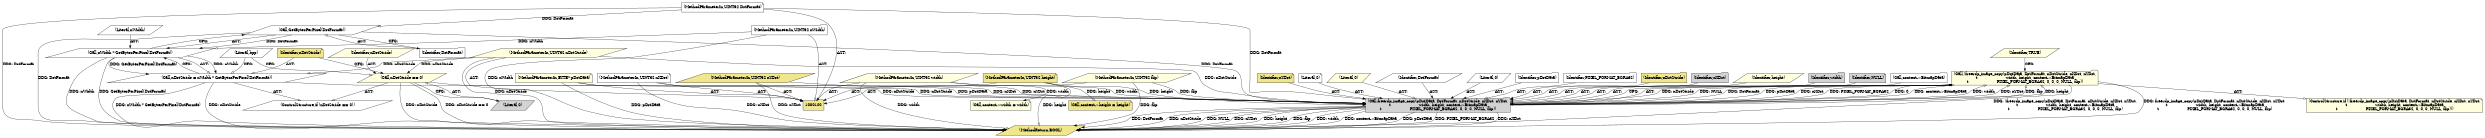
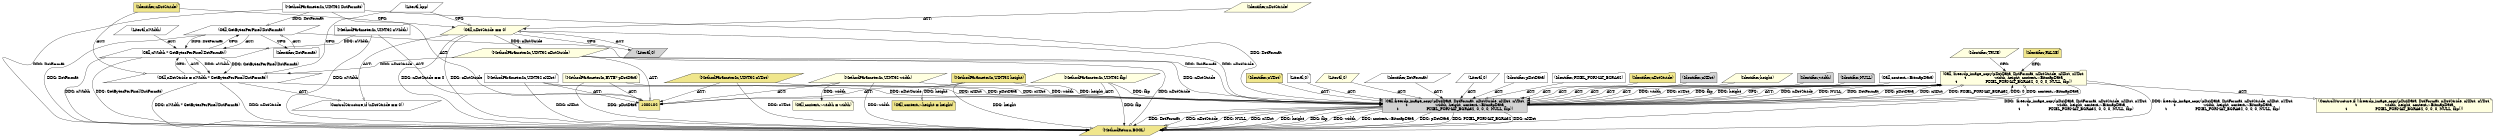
none -> (2043, 53)
(389, 62) -> (373, 67)
(425, 62) -> (507, 41)
